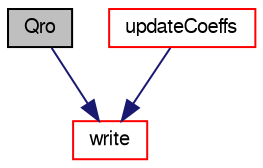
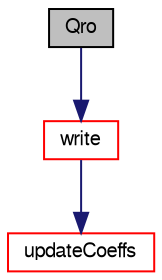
(152, 76) -> (81, 186)
